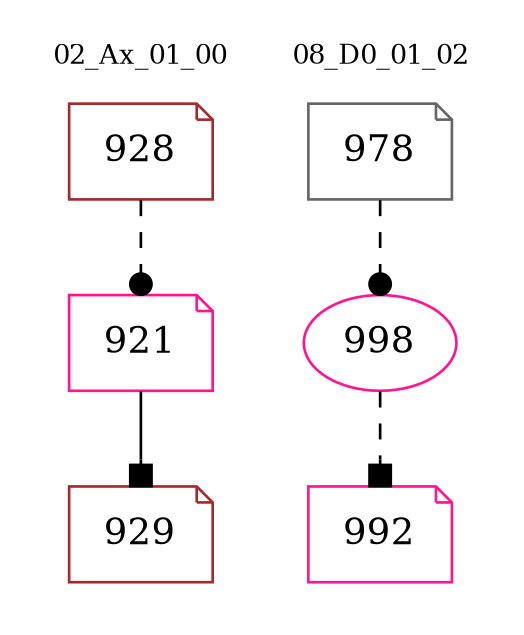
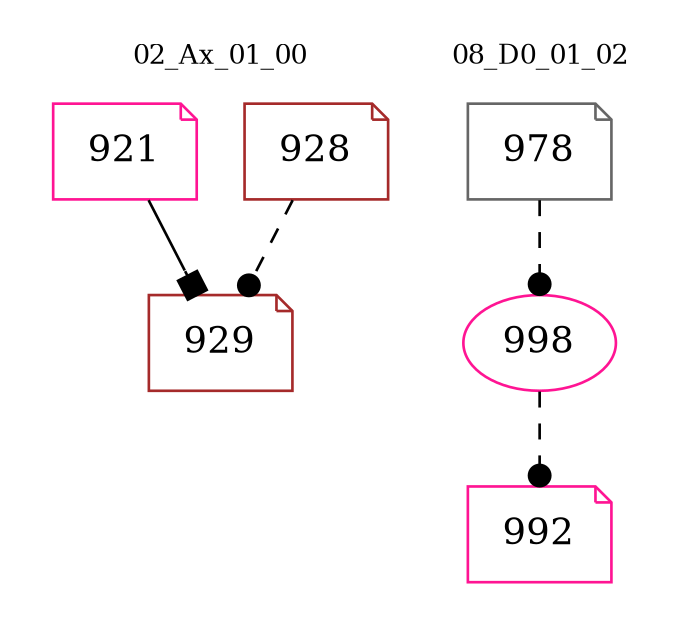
(141, 237) -> (273, 238)
(380, 426) -> (540, 428)
